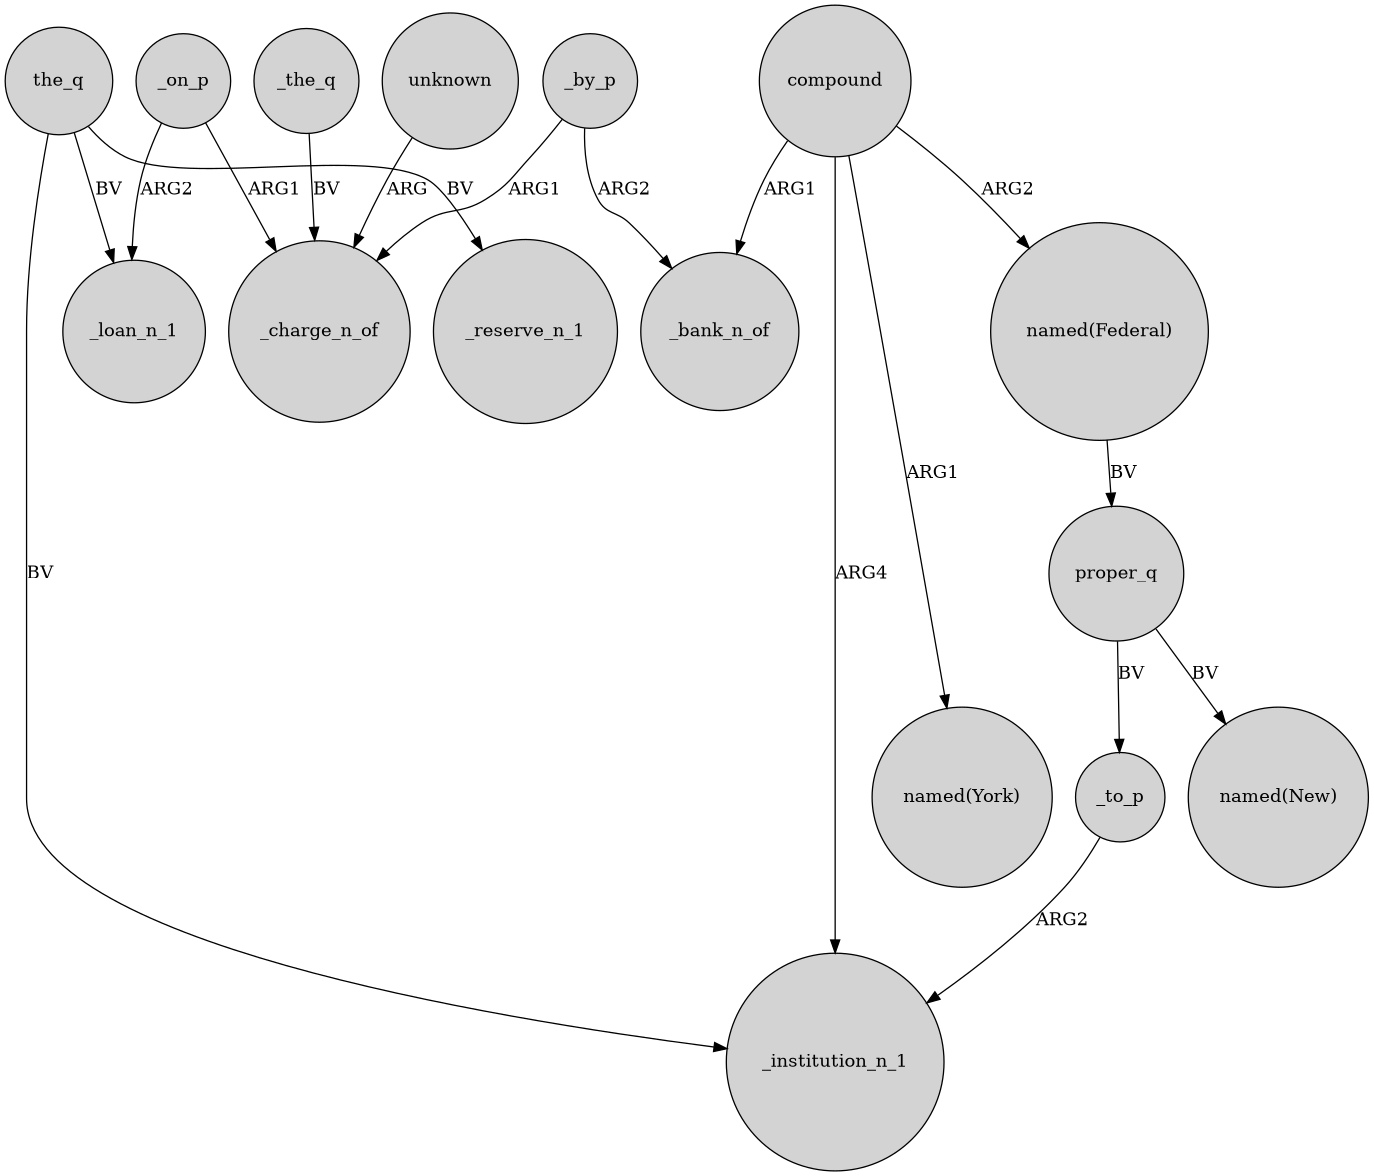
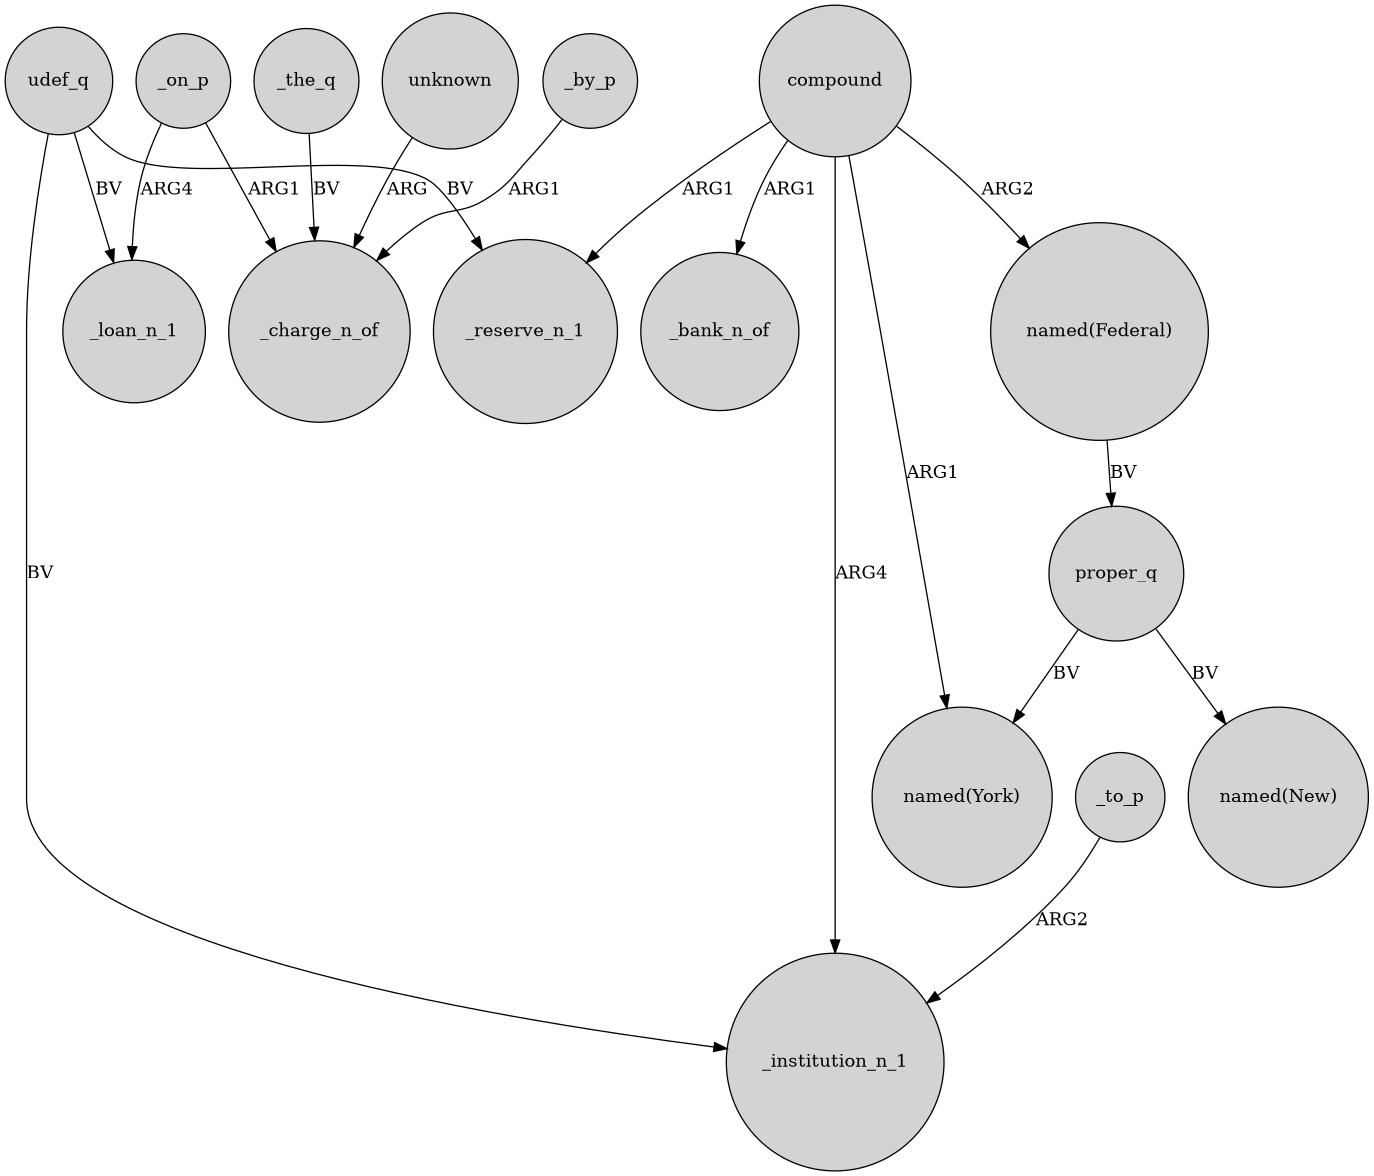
(59, 81) -> (59, 81)
none -> (680, 183)
(167, 190) -> (167, 190)
(603, 206) -> none
(1118, 690) -> (1050, 671)
